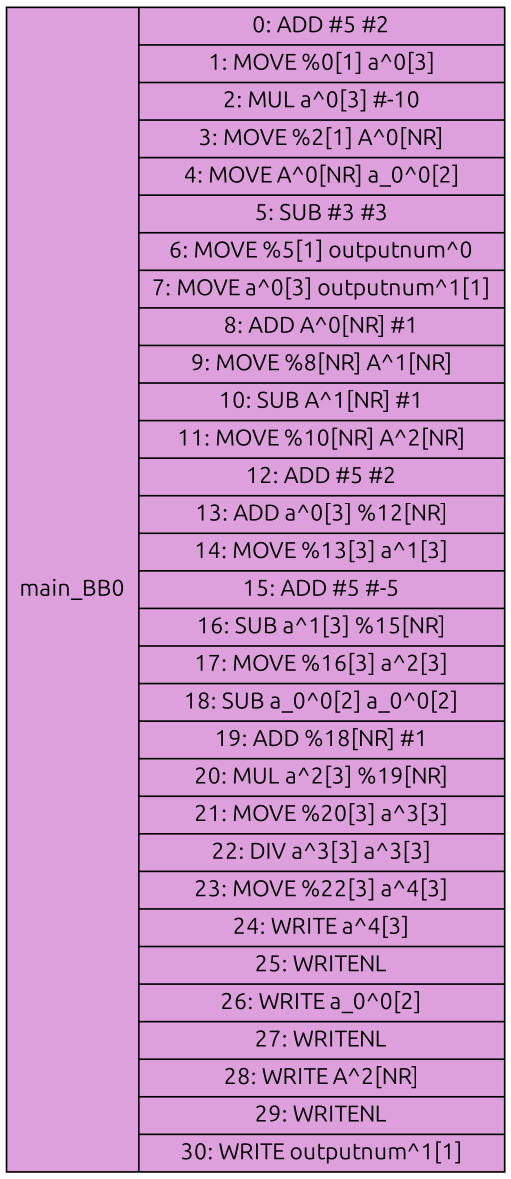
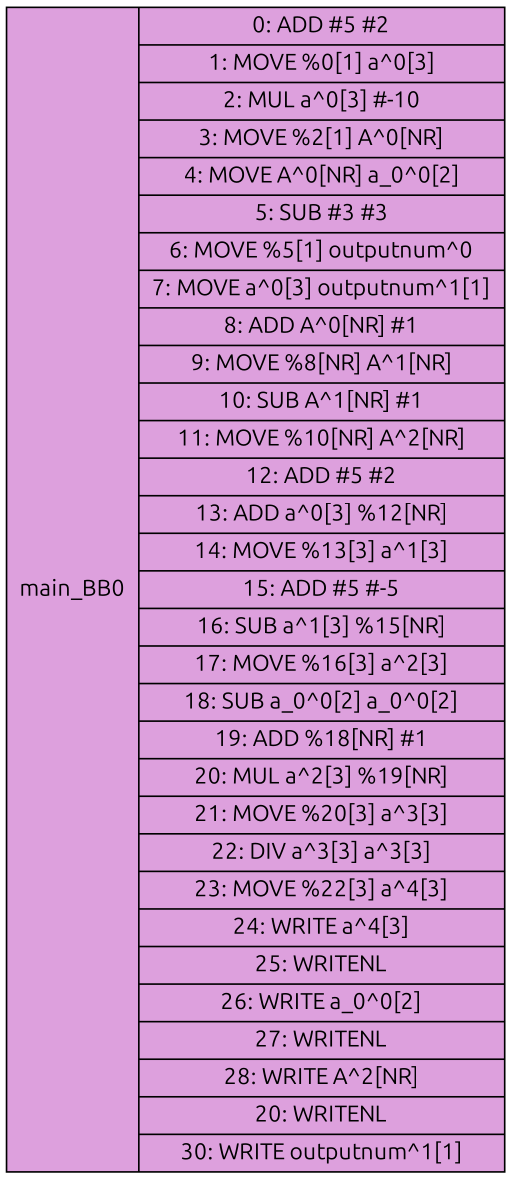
(322, 1115) -> (322, 1115)
